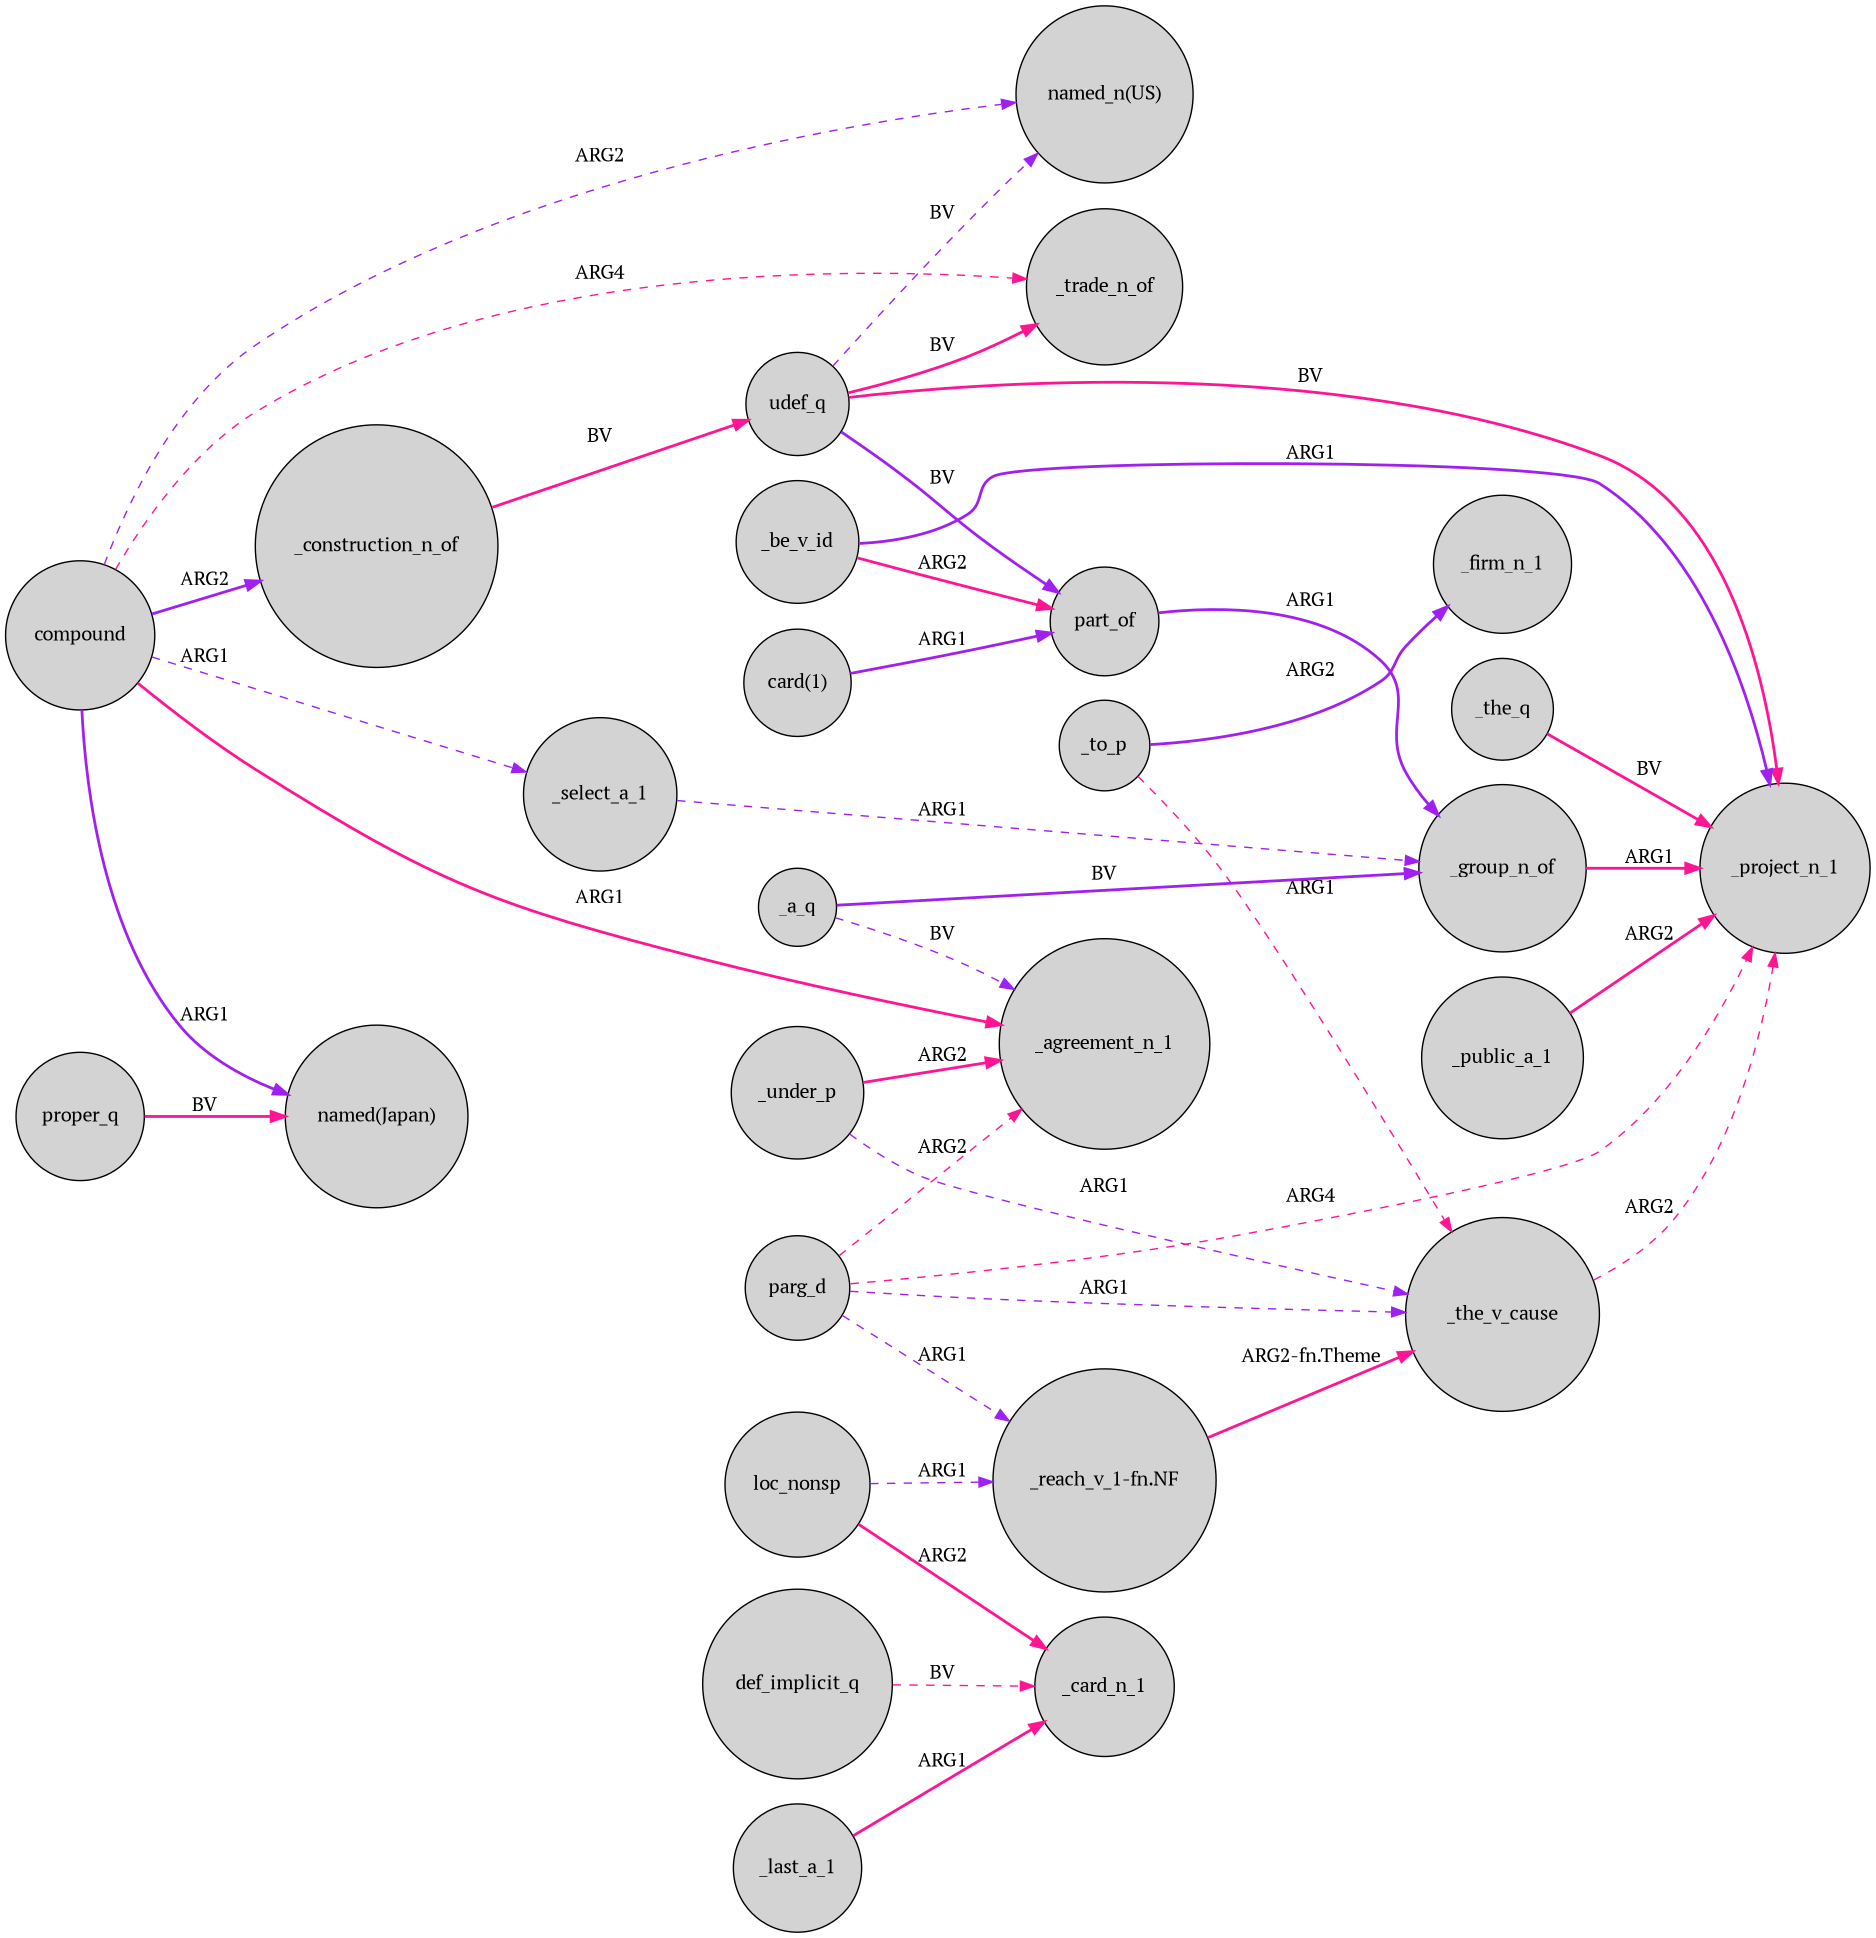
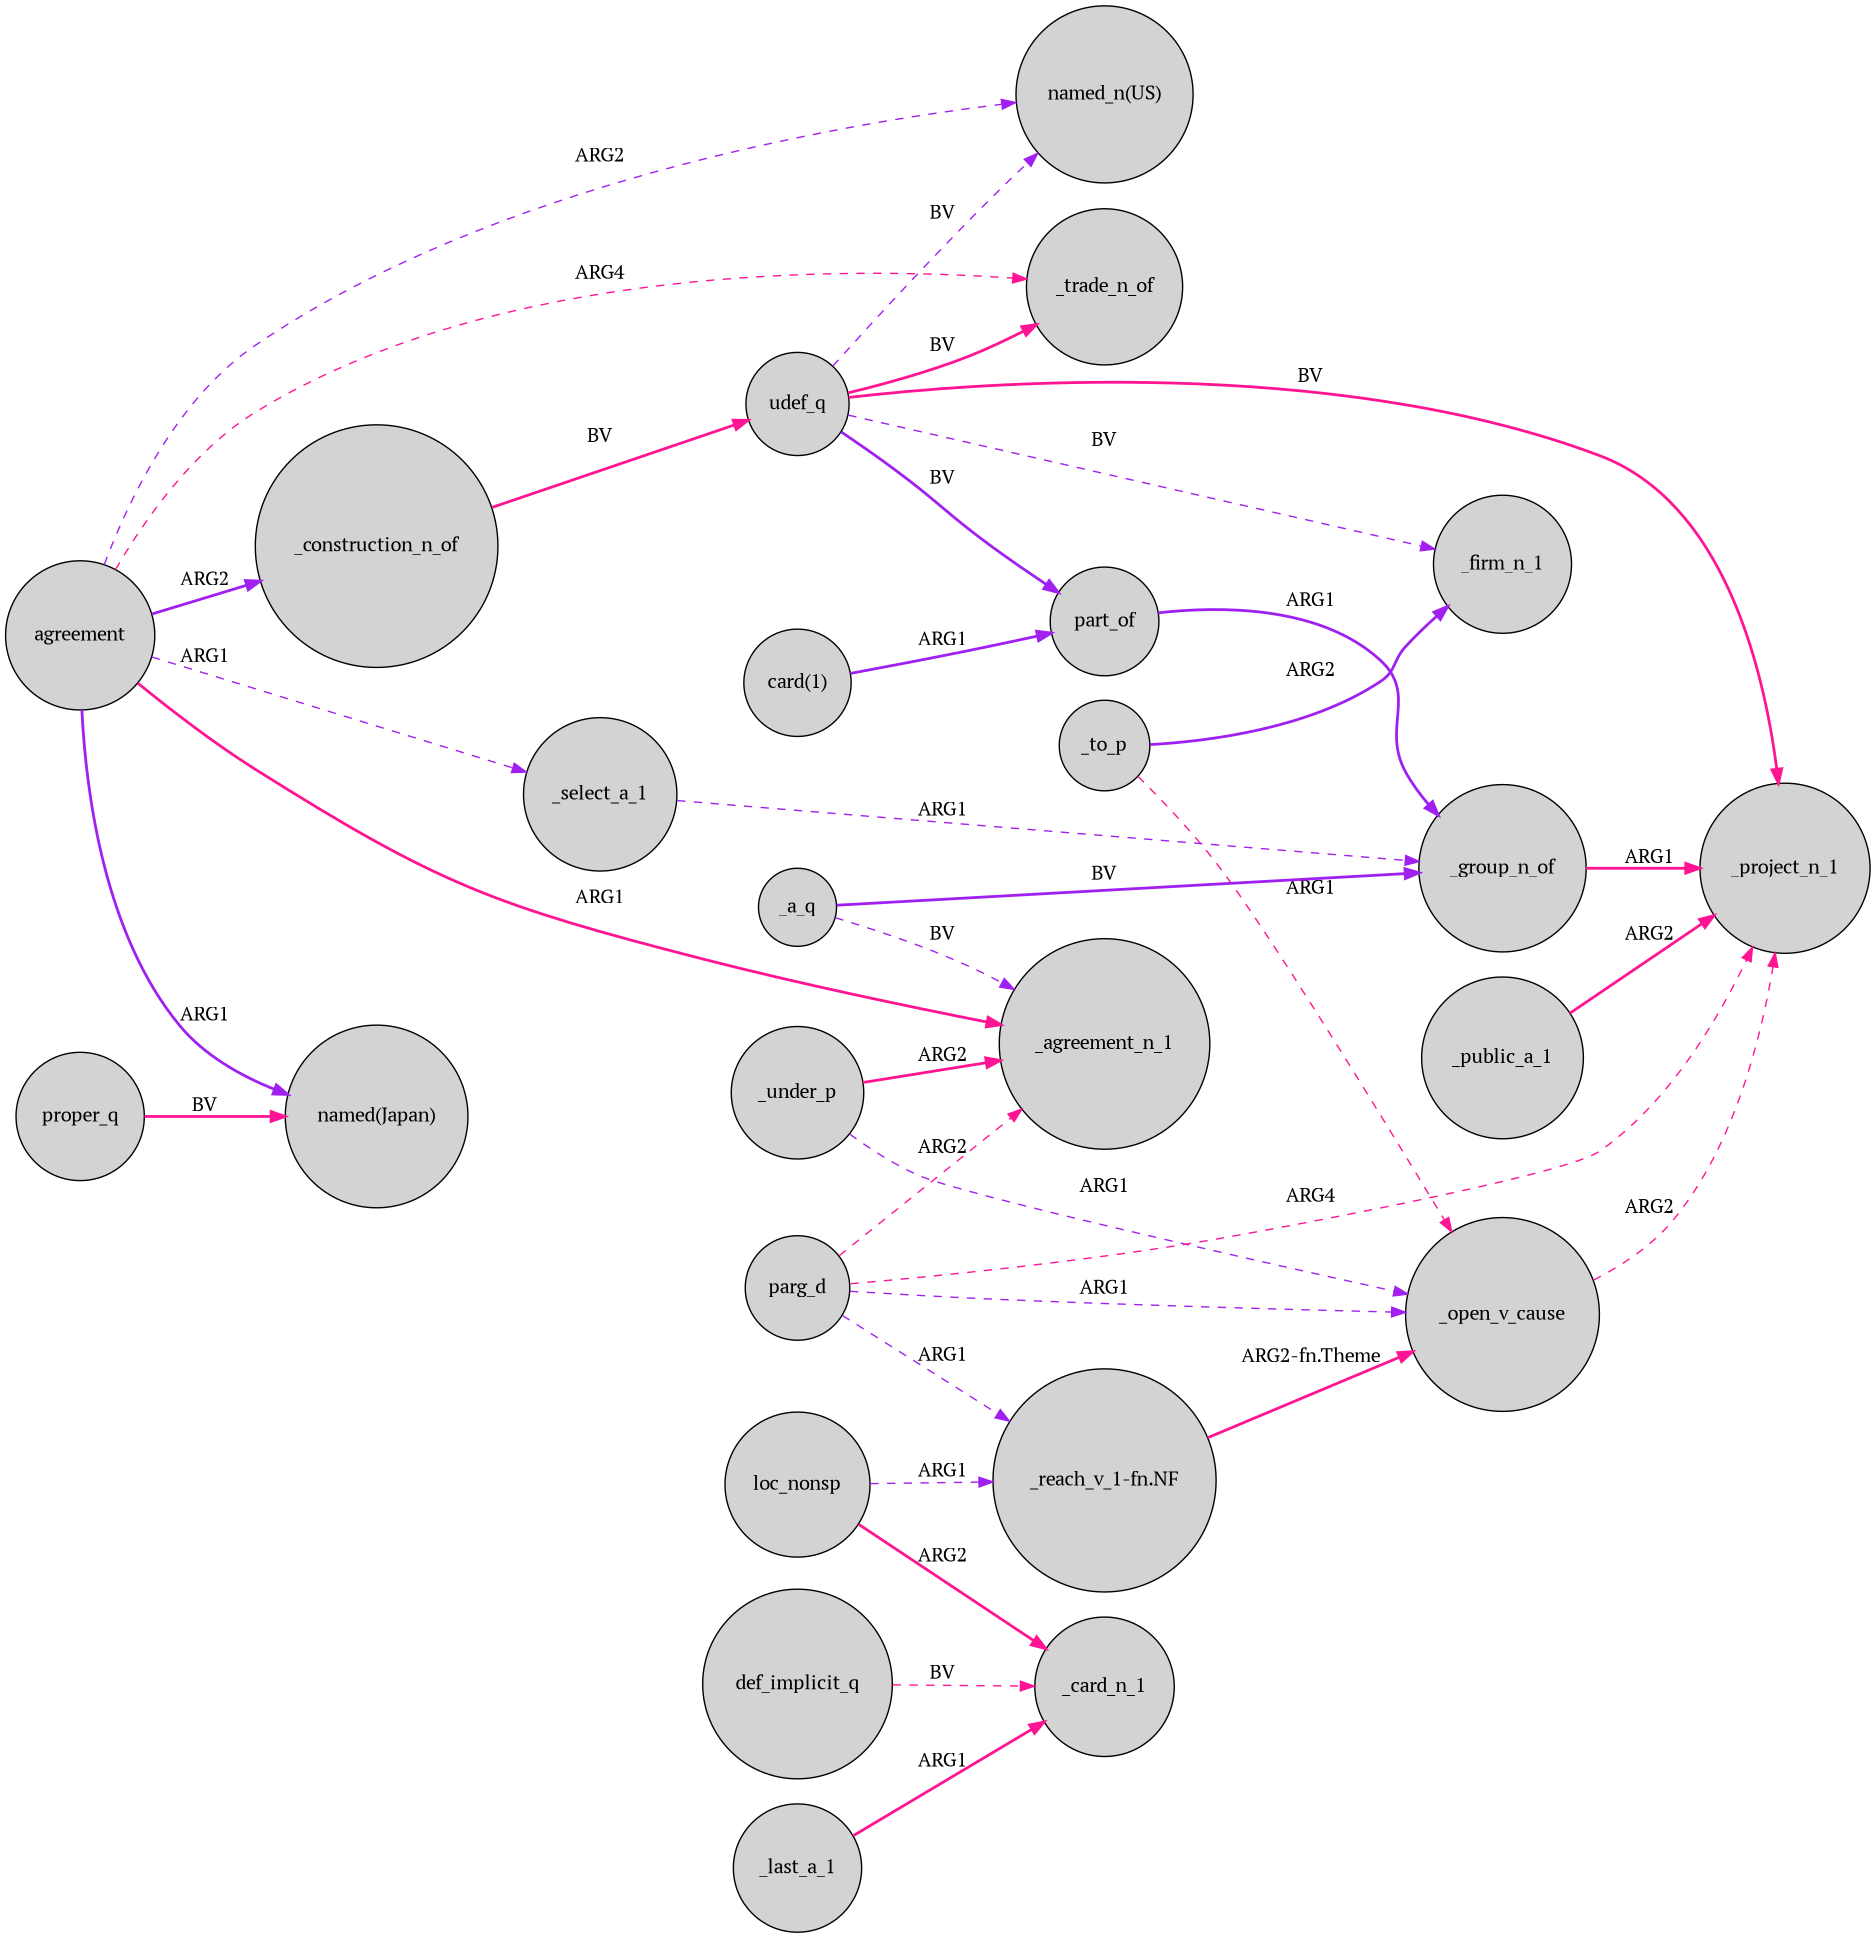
none -> (1135, 481)
(798, 542) -> none
(80, 635) -> (80, 635)
(1503, 709) -> none
(1503, 1314) -> (1503, 1314)
